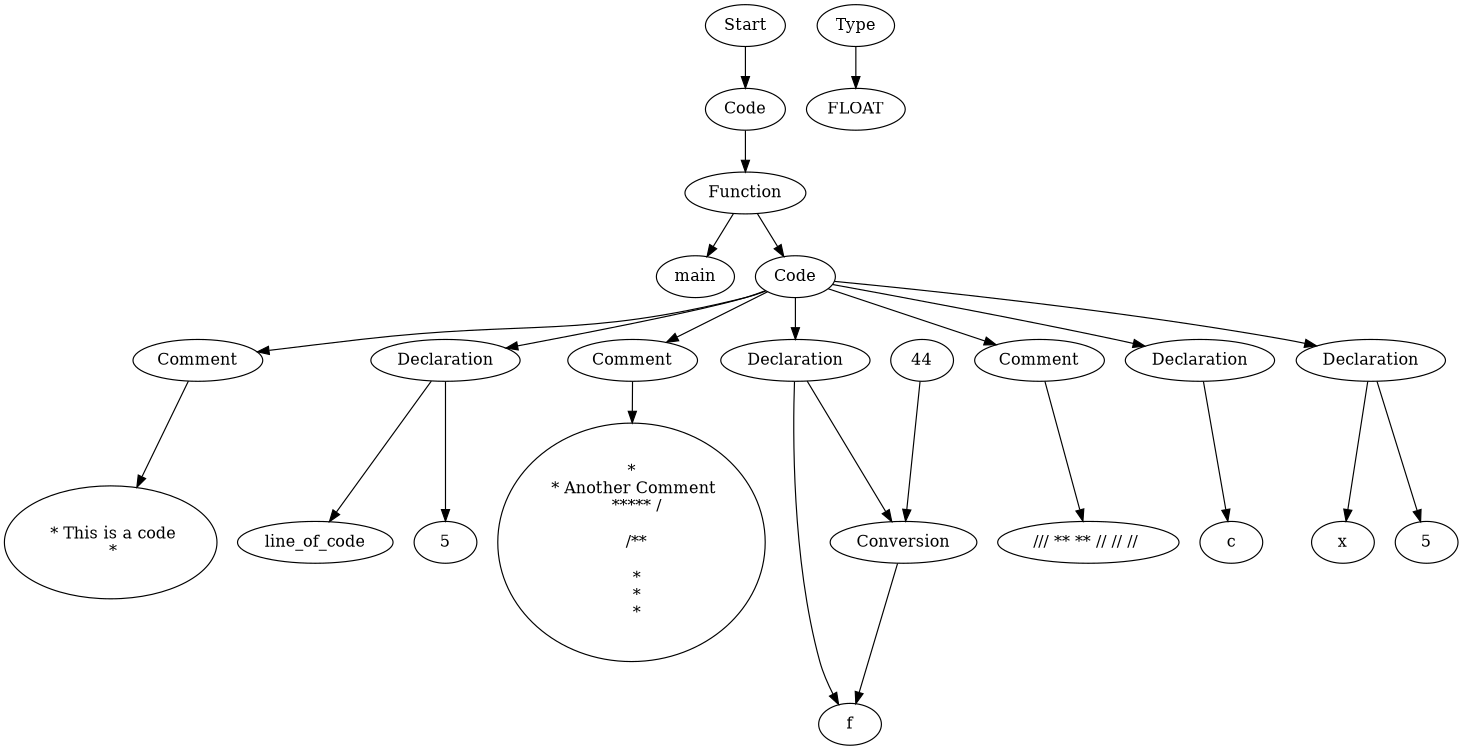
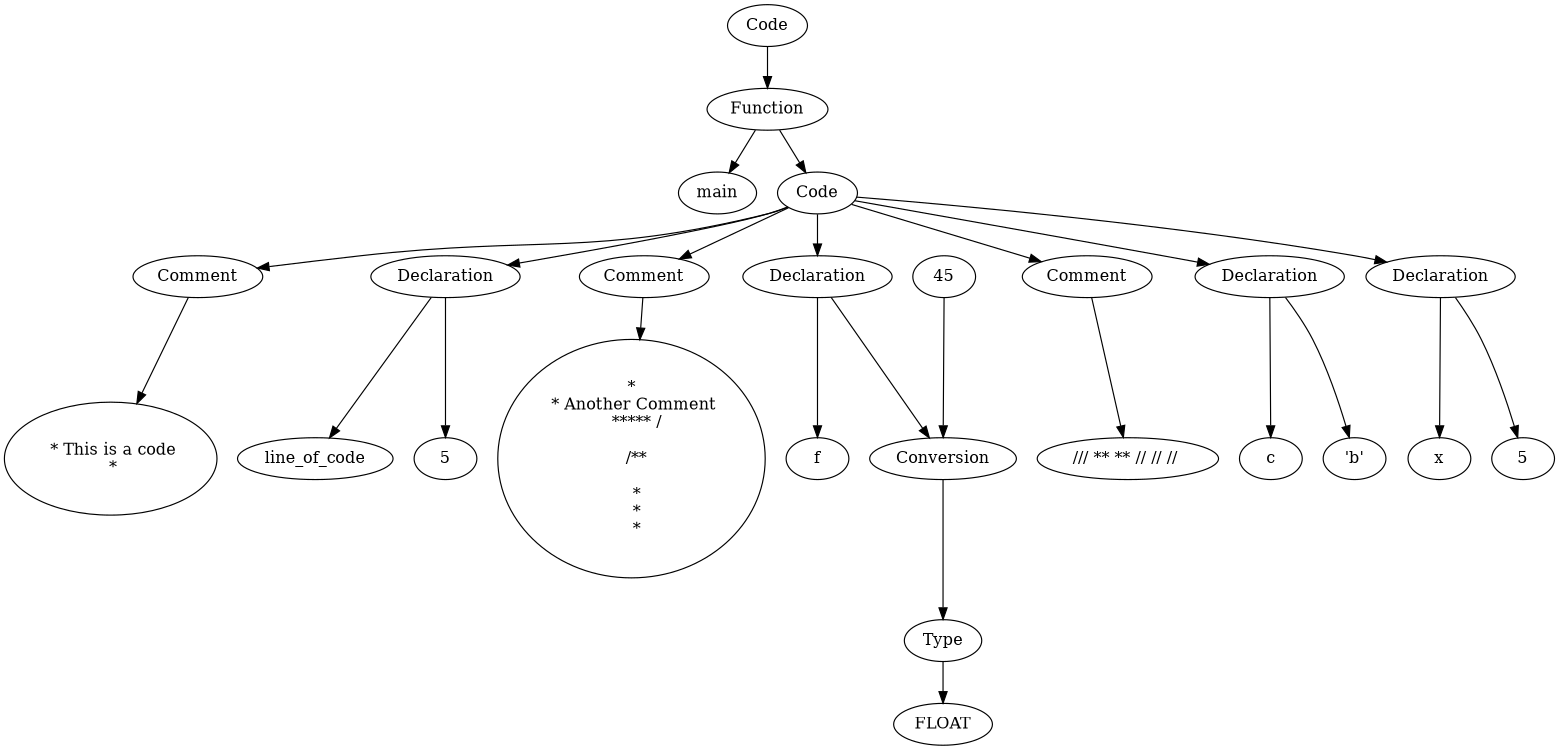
(745, 26) -> none
(922, 360) -> (944, 277)
none -> (1355, 459)
(878, 628) -> (943, 544)
